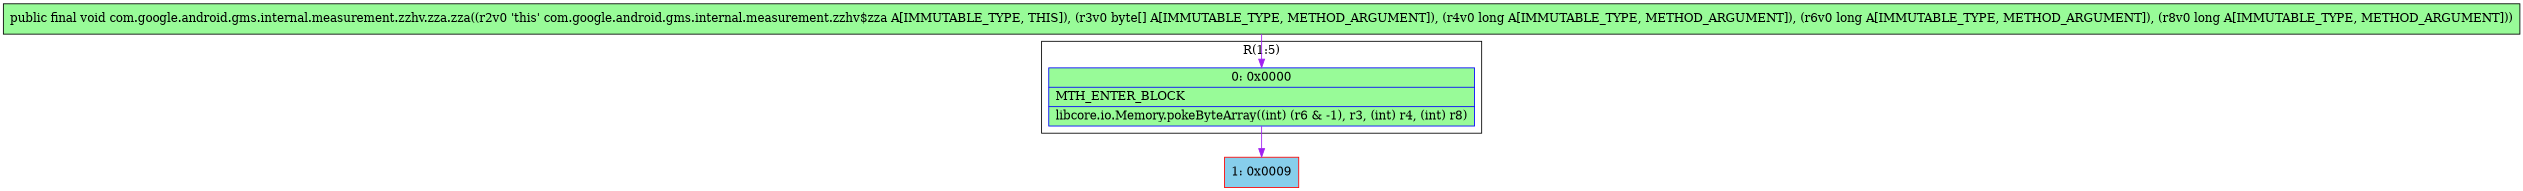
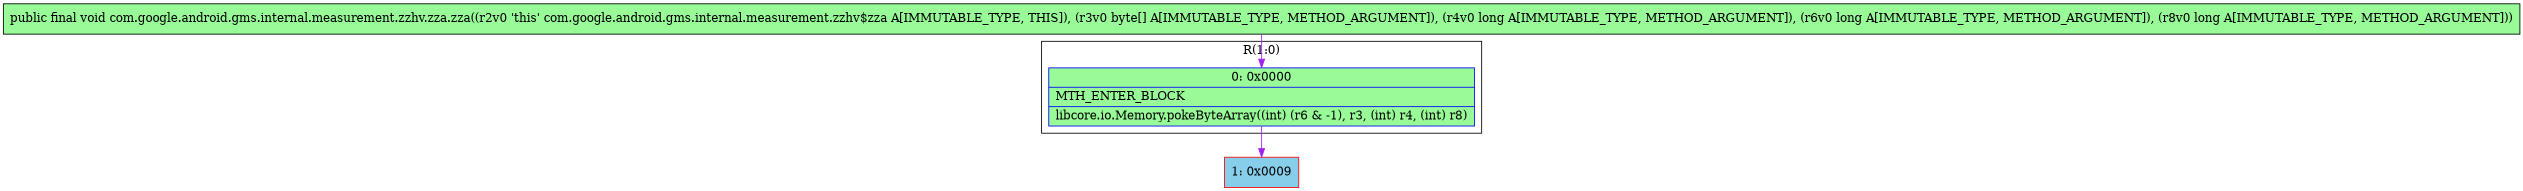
(1262, 51) -> (1262, 51)
